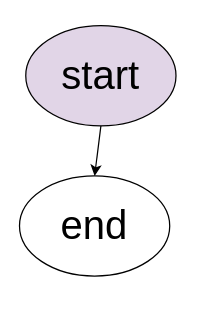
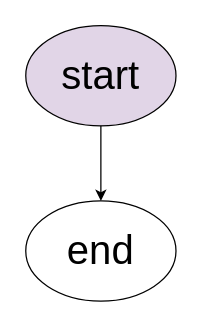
(94, 226) -> (101, 251)
